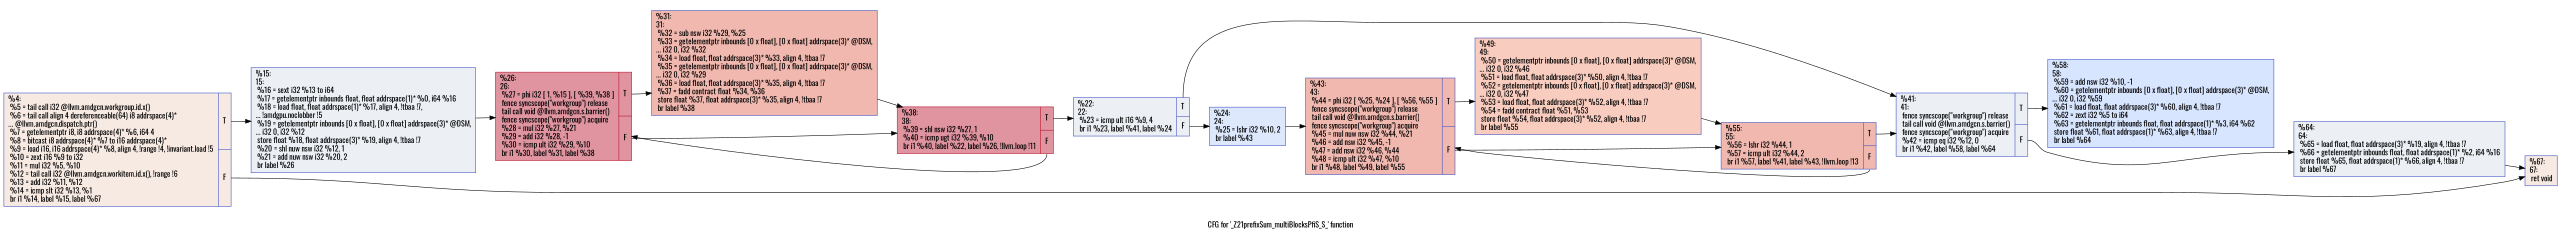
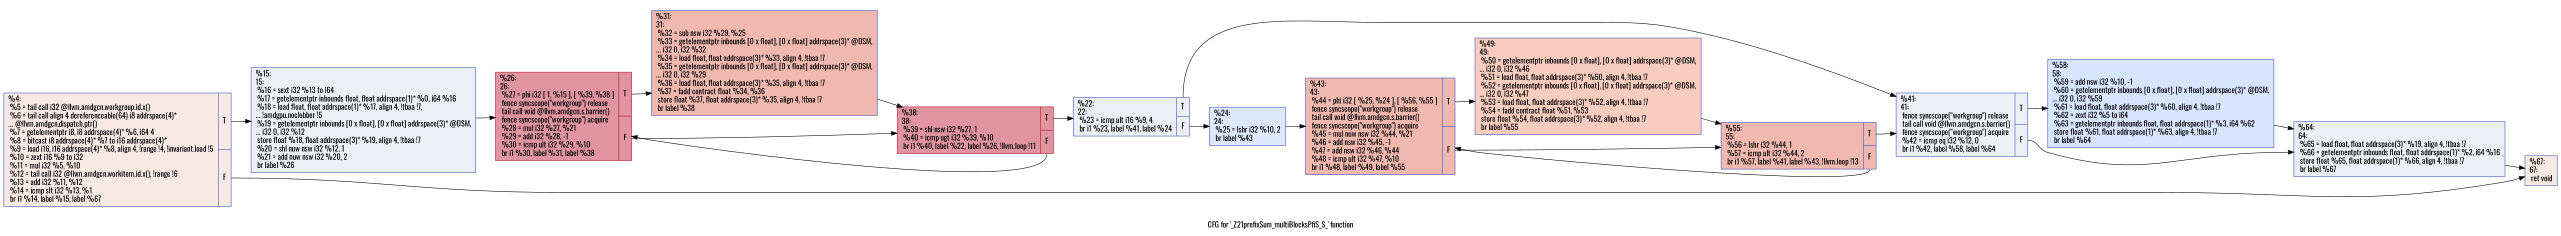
none -> (2281, 127)
